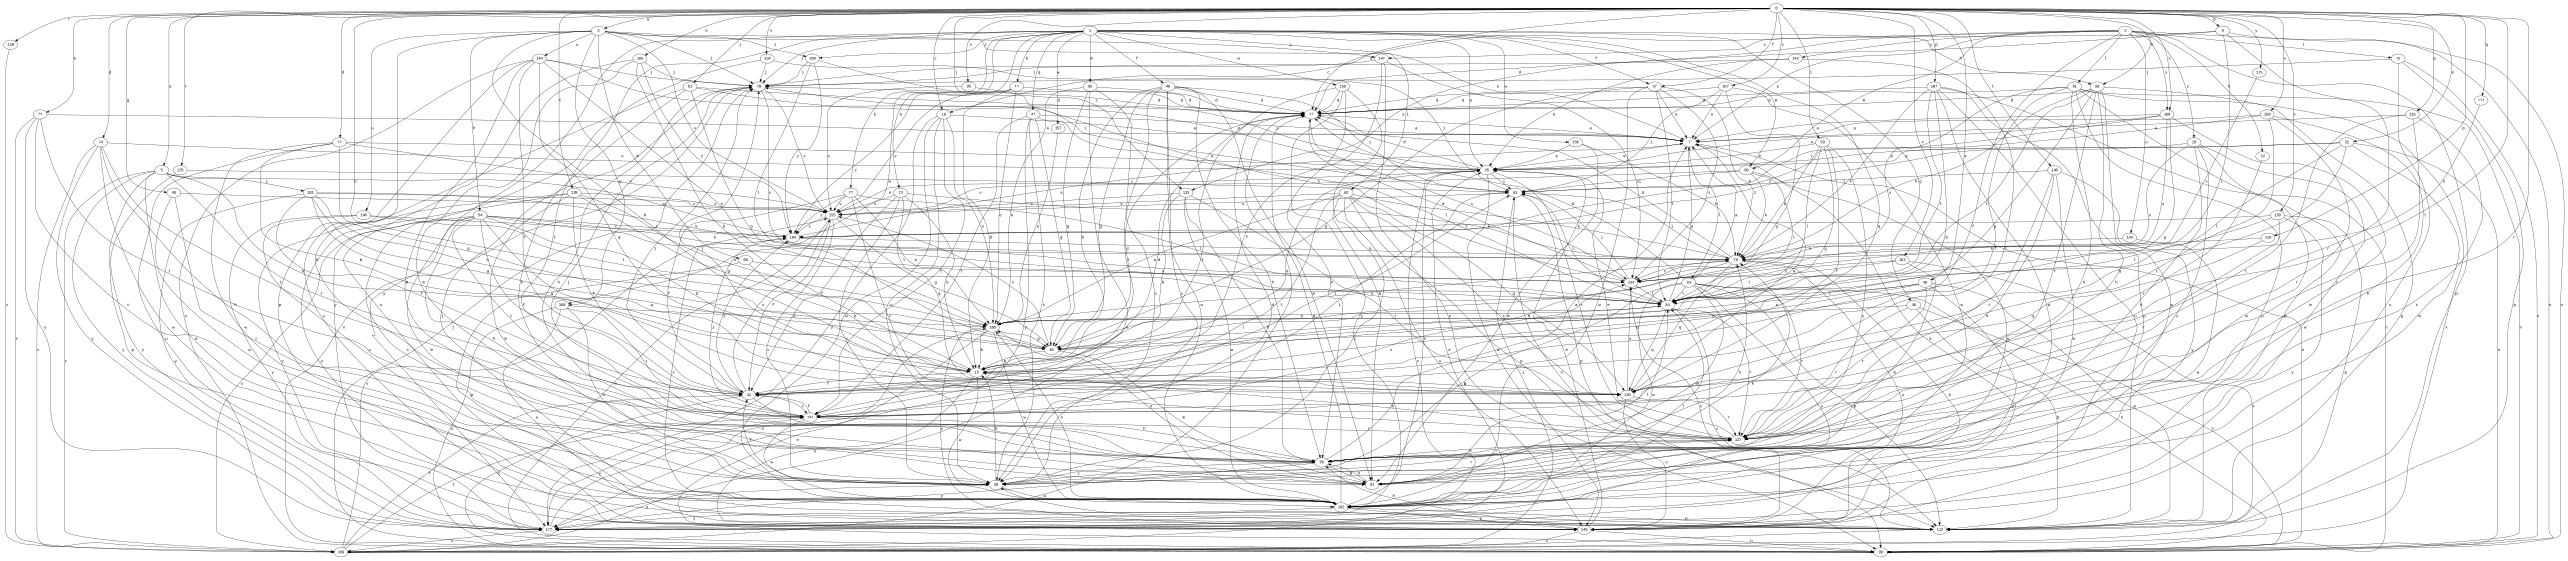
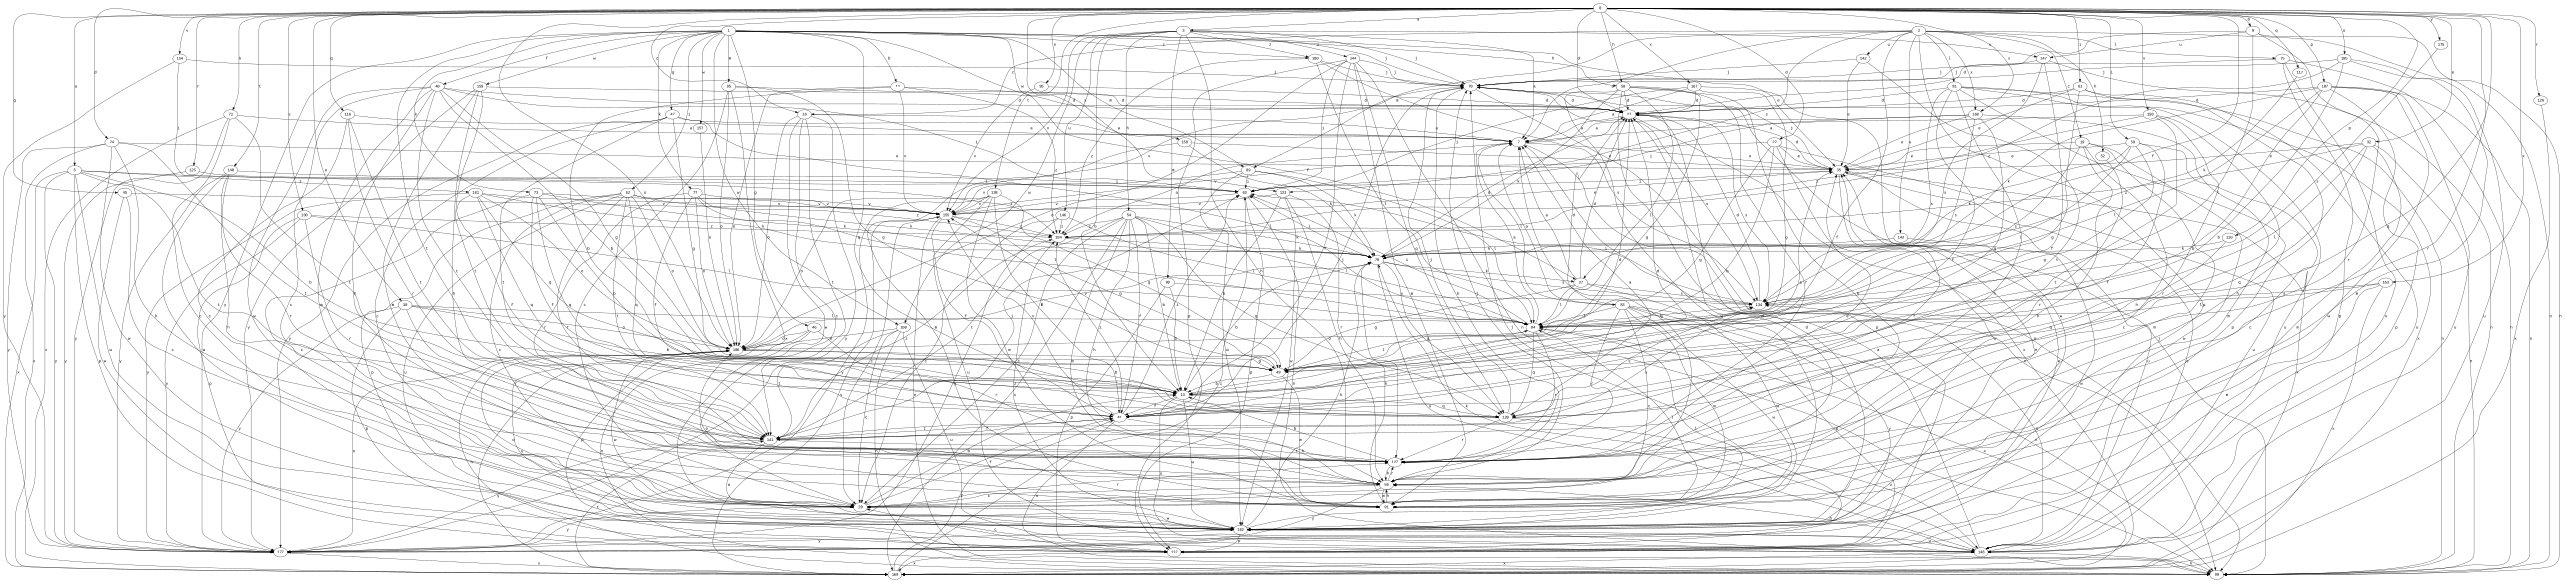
(1731, 160) -> (1477, 272)
(2425, 215) -> (2388, 226)
none -> (1033, 554)
